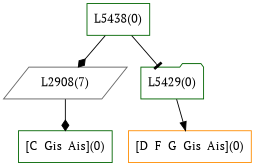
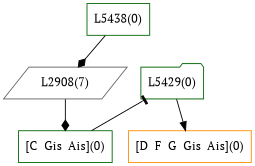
(144, 50) -> (117, 116)
